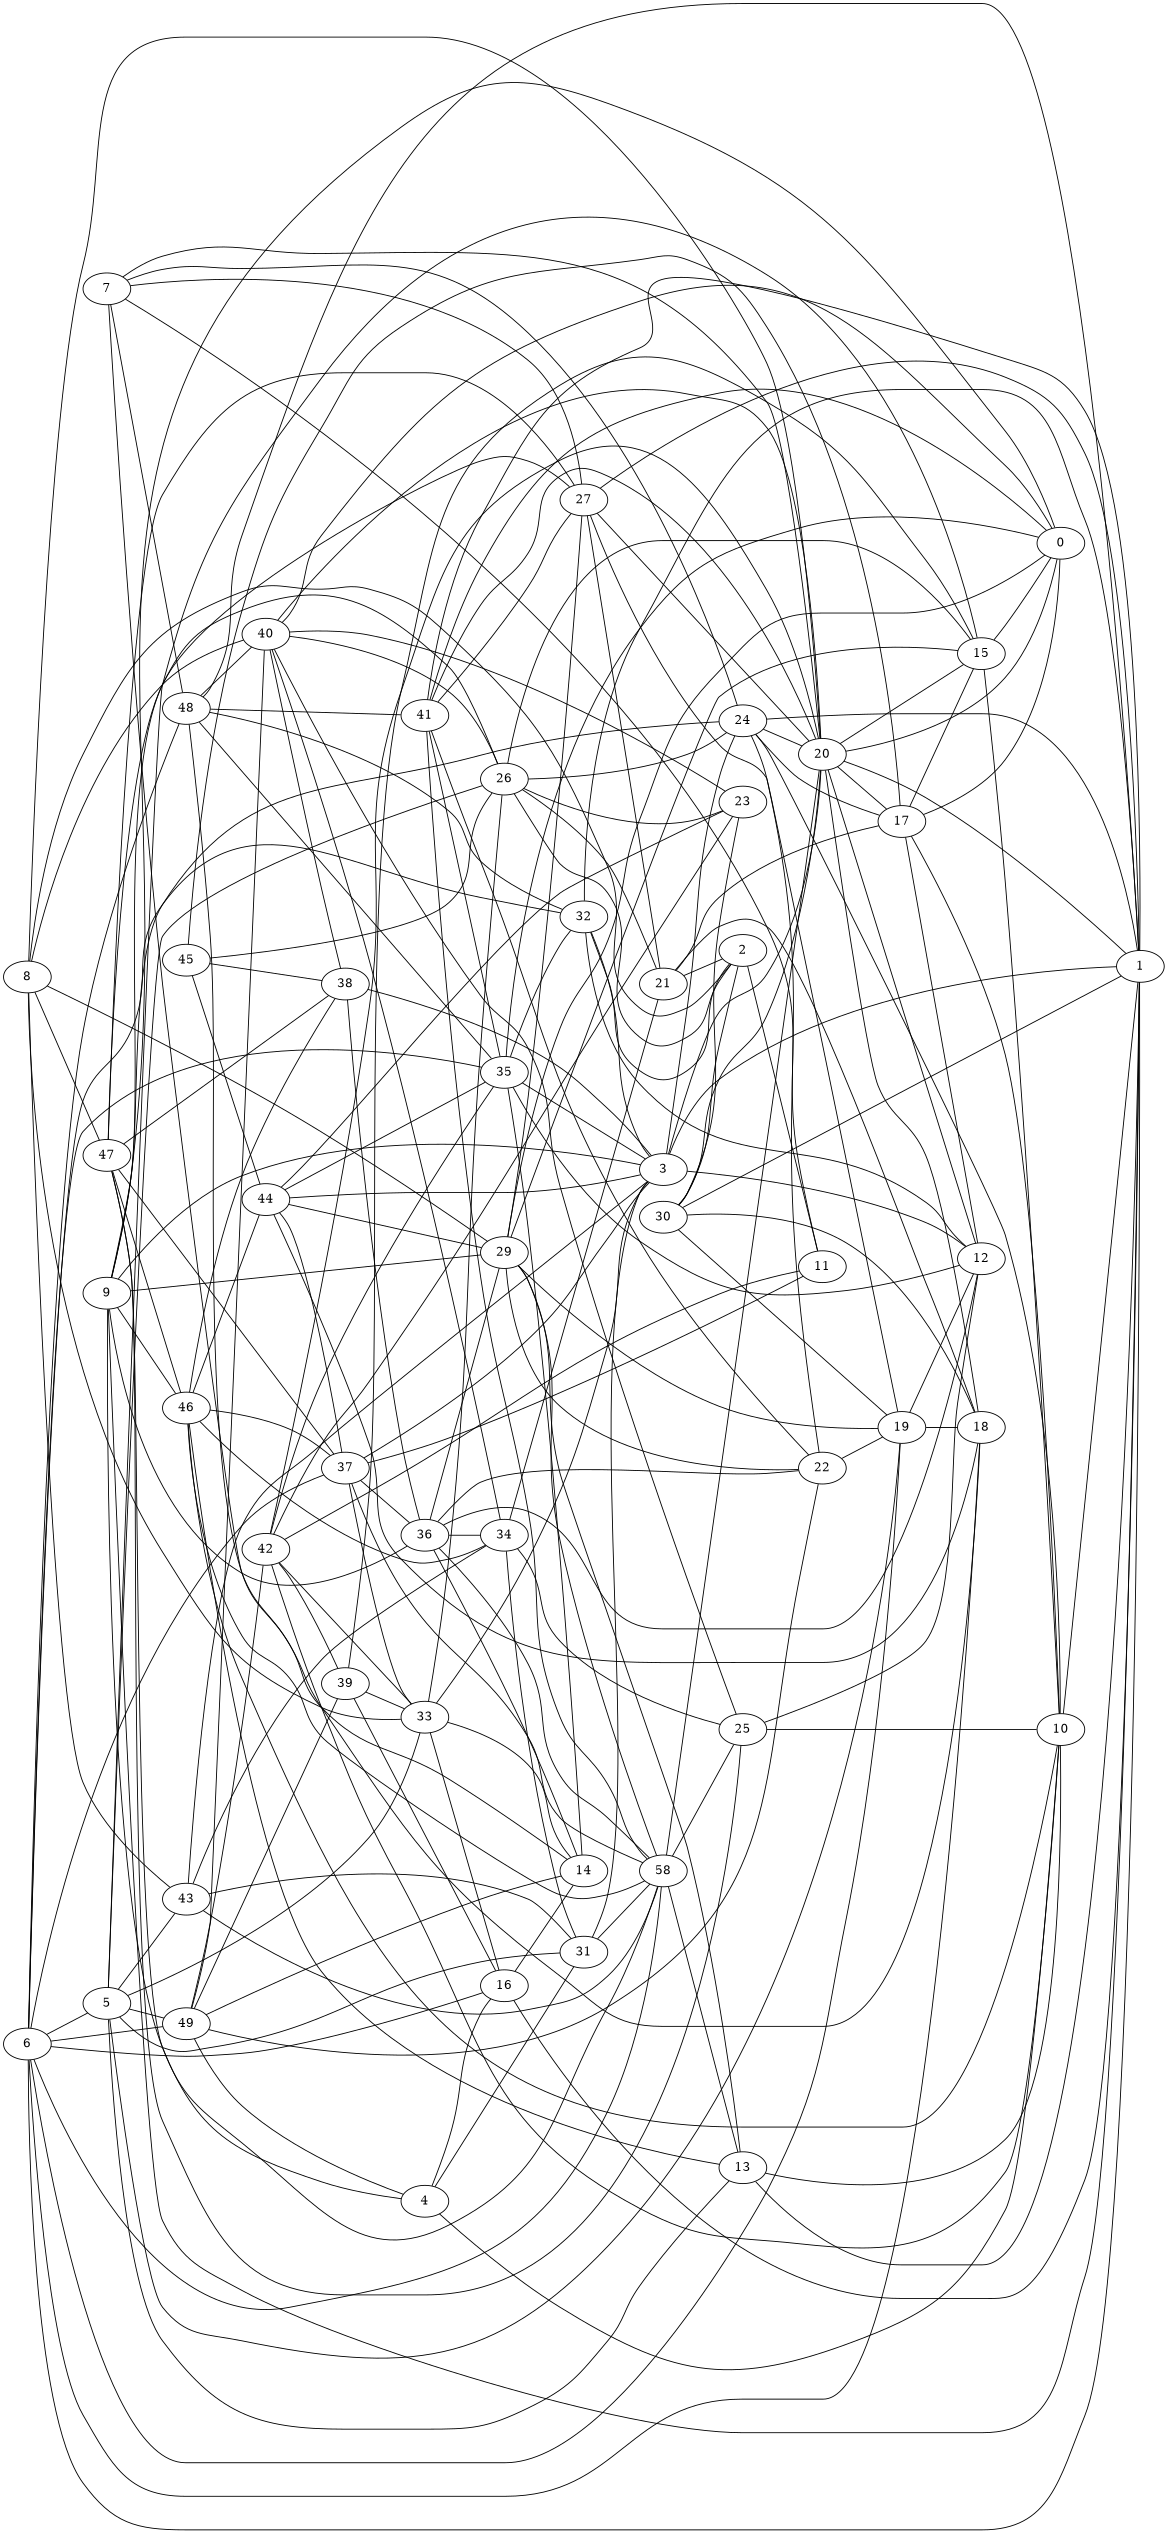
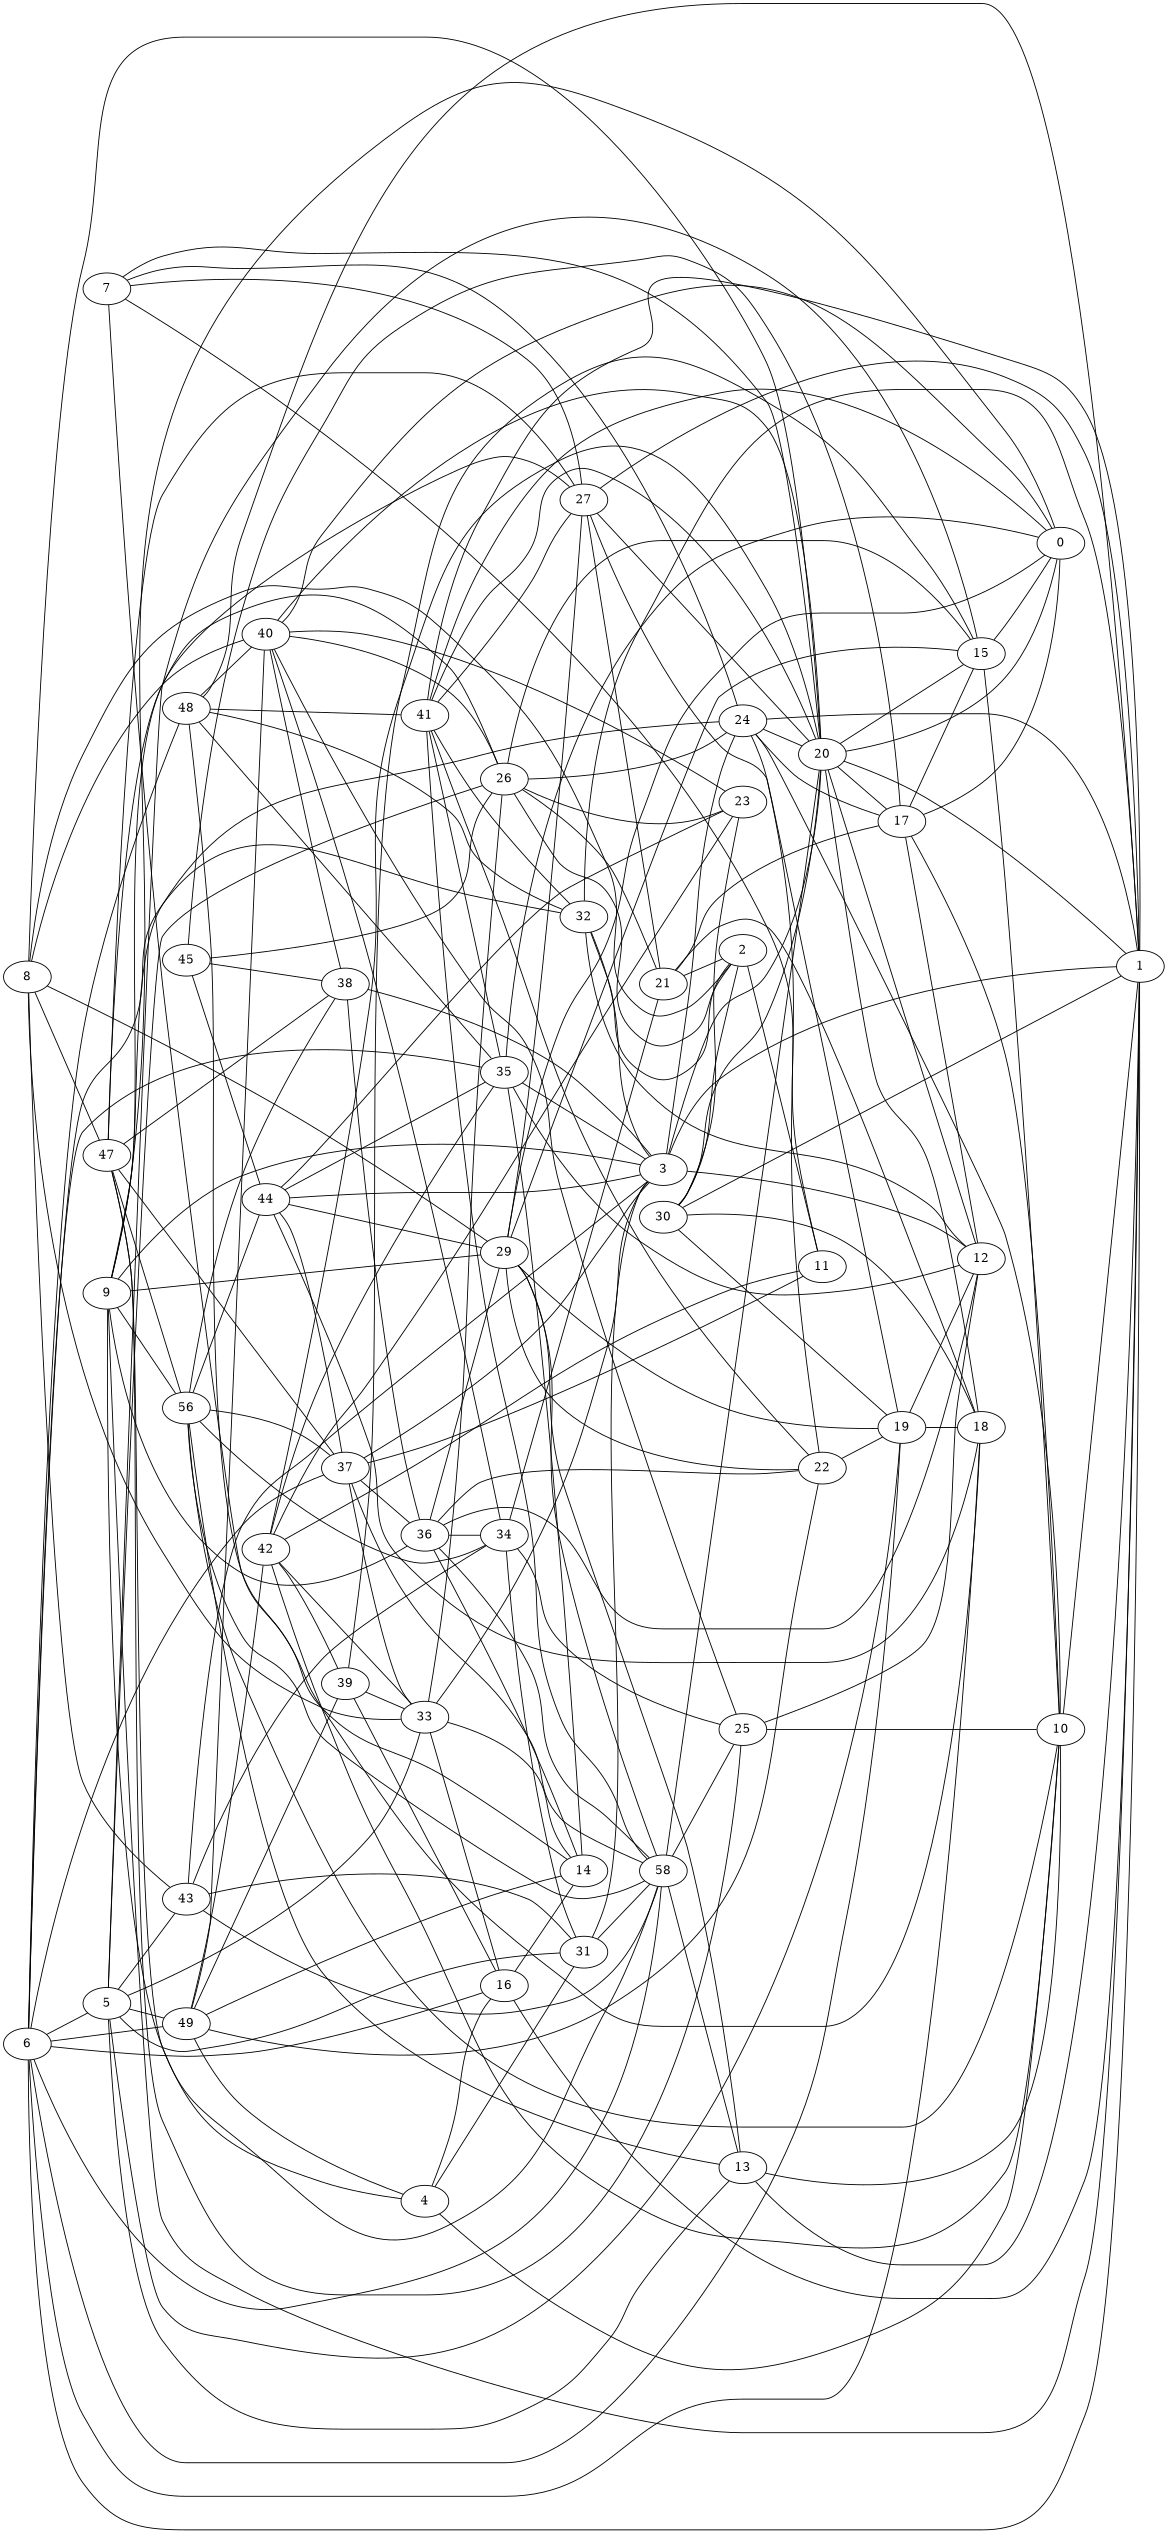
(147, 499) -> none
(528, 1011) -> (492, 818)
(186, 1408) -> (186, 1408)
